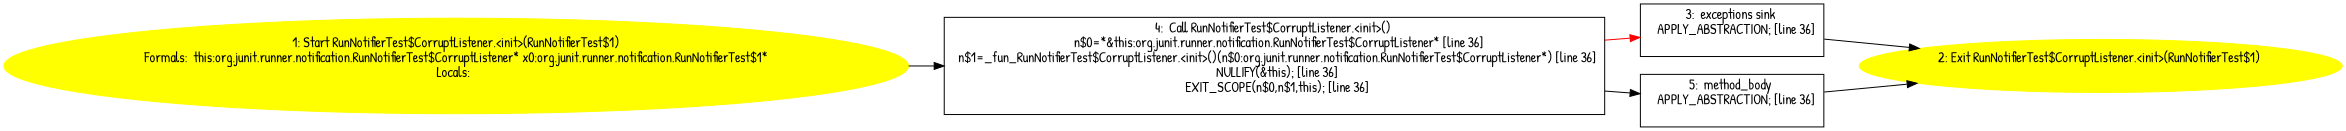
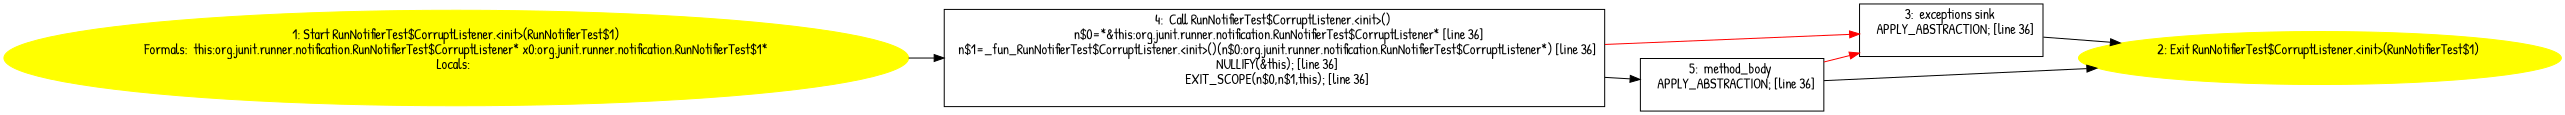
none -> (1837, 59)
